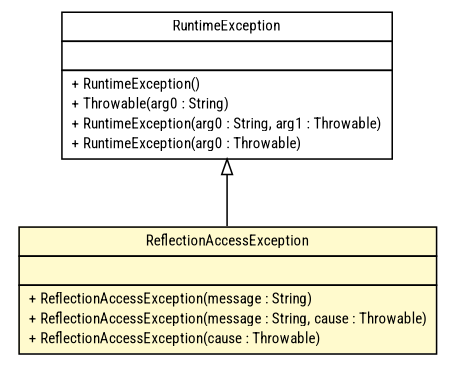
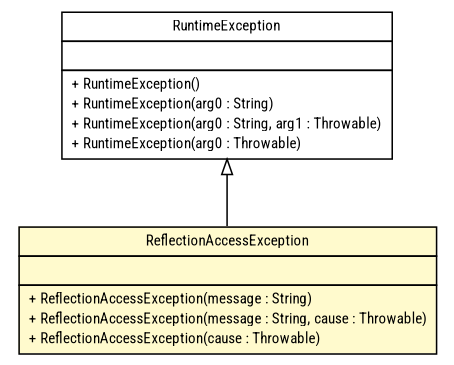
(151, 104) -> (173, 104)
